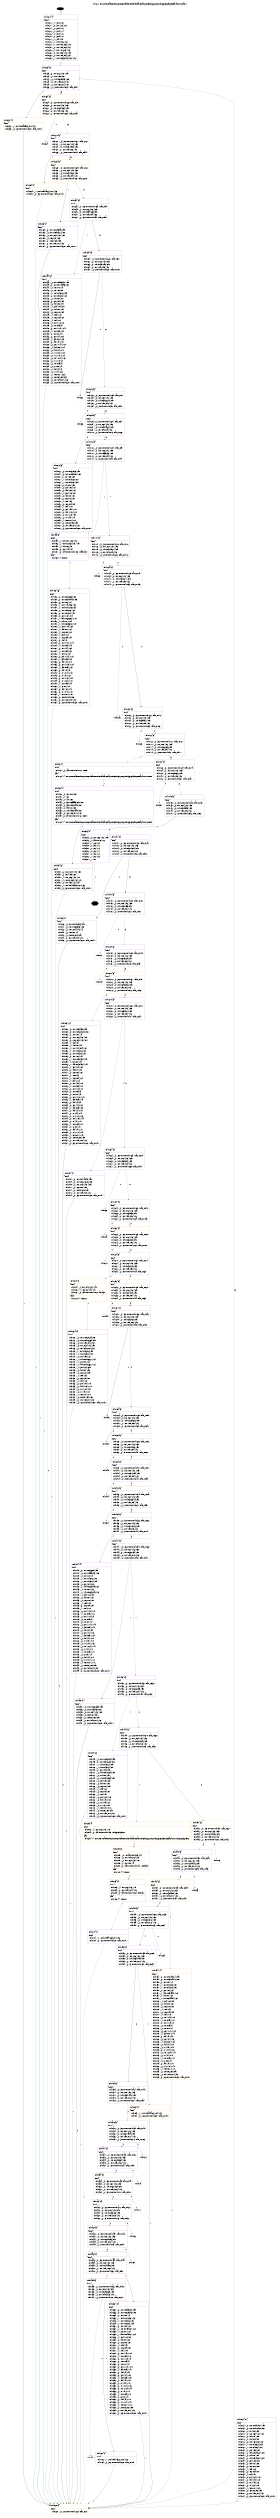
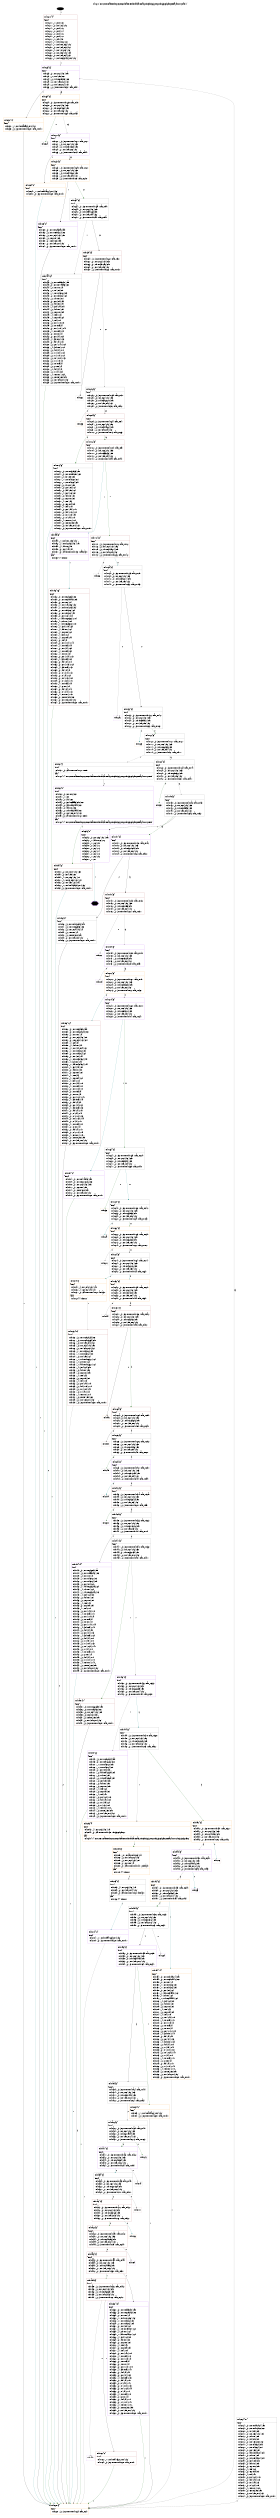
none -> (162, 826)
